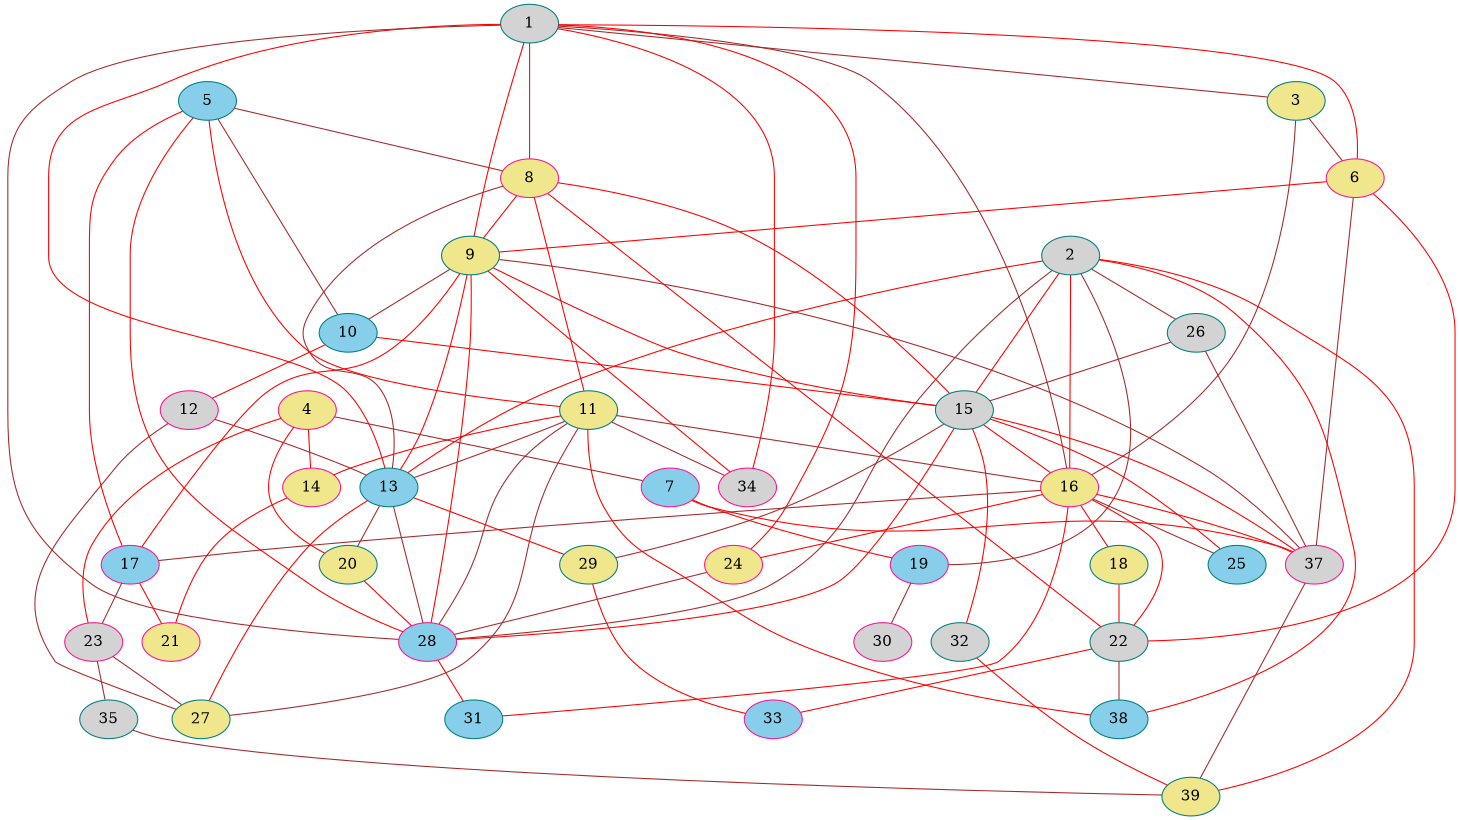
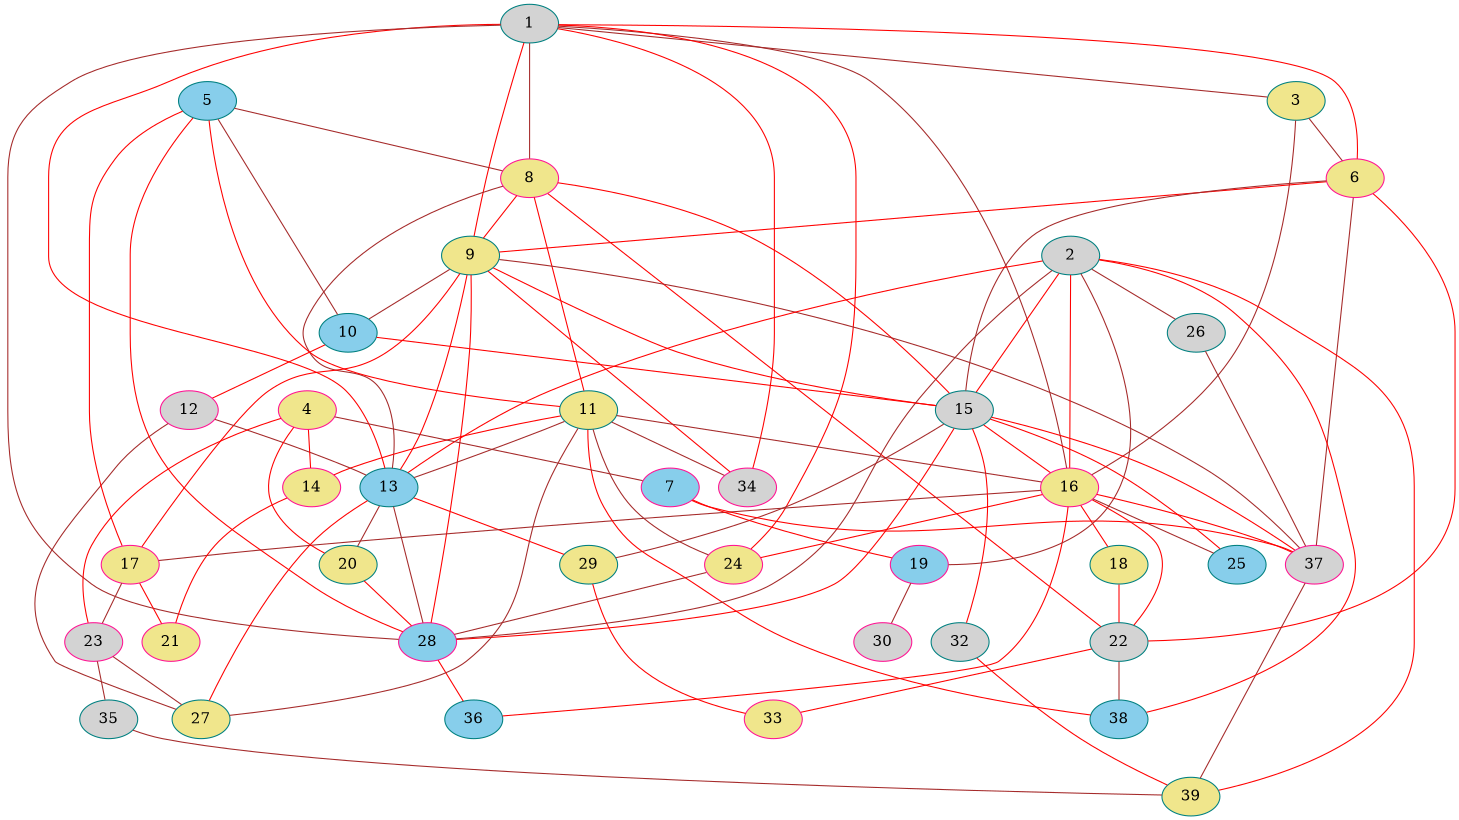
(1080, 371) -> (1092, 212)
(489, 513) -> (633, 508)
(130, 565) -> (130, 565)
(474, 719) -> (474, 719)
(773, 719) -> (773, 719)
